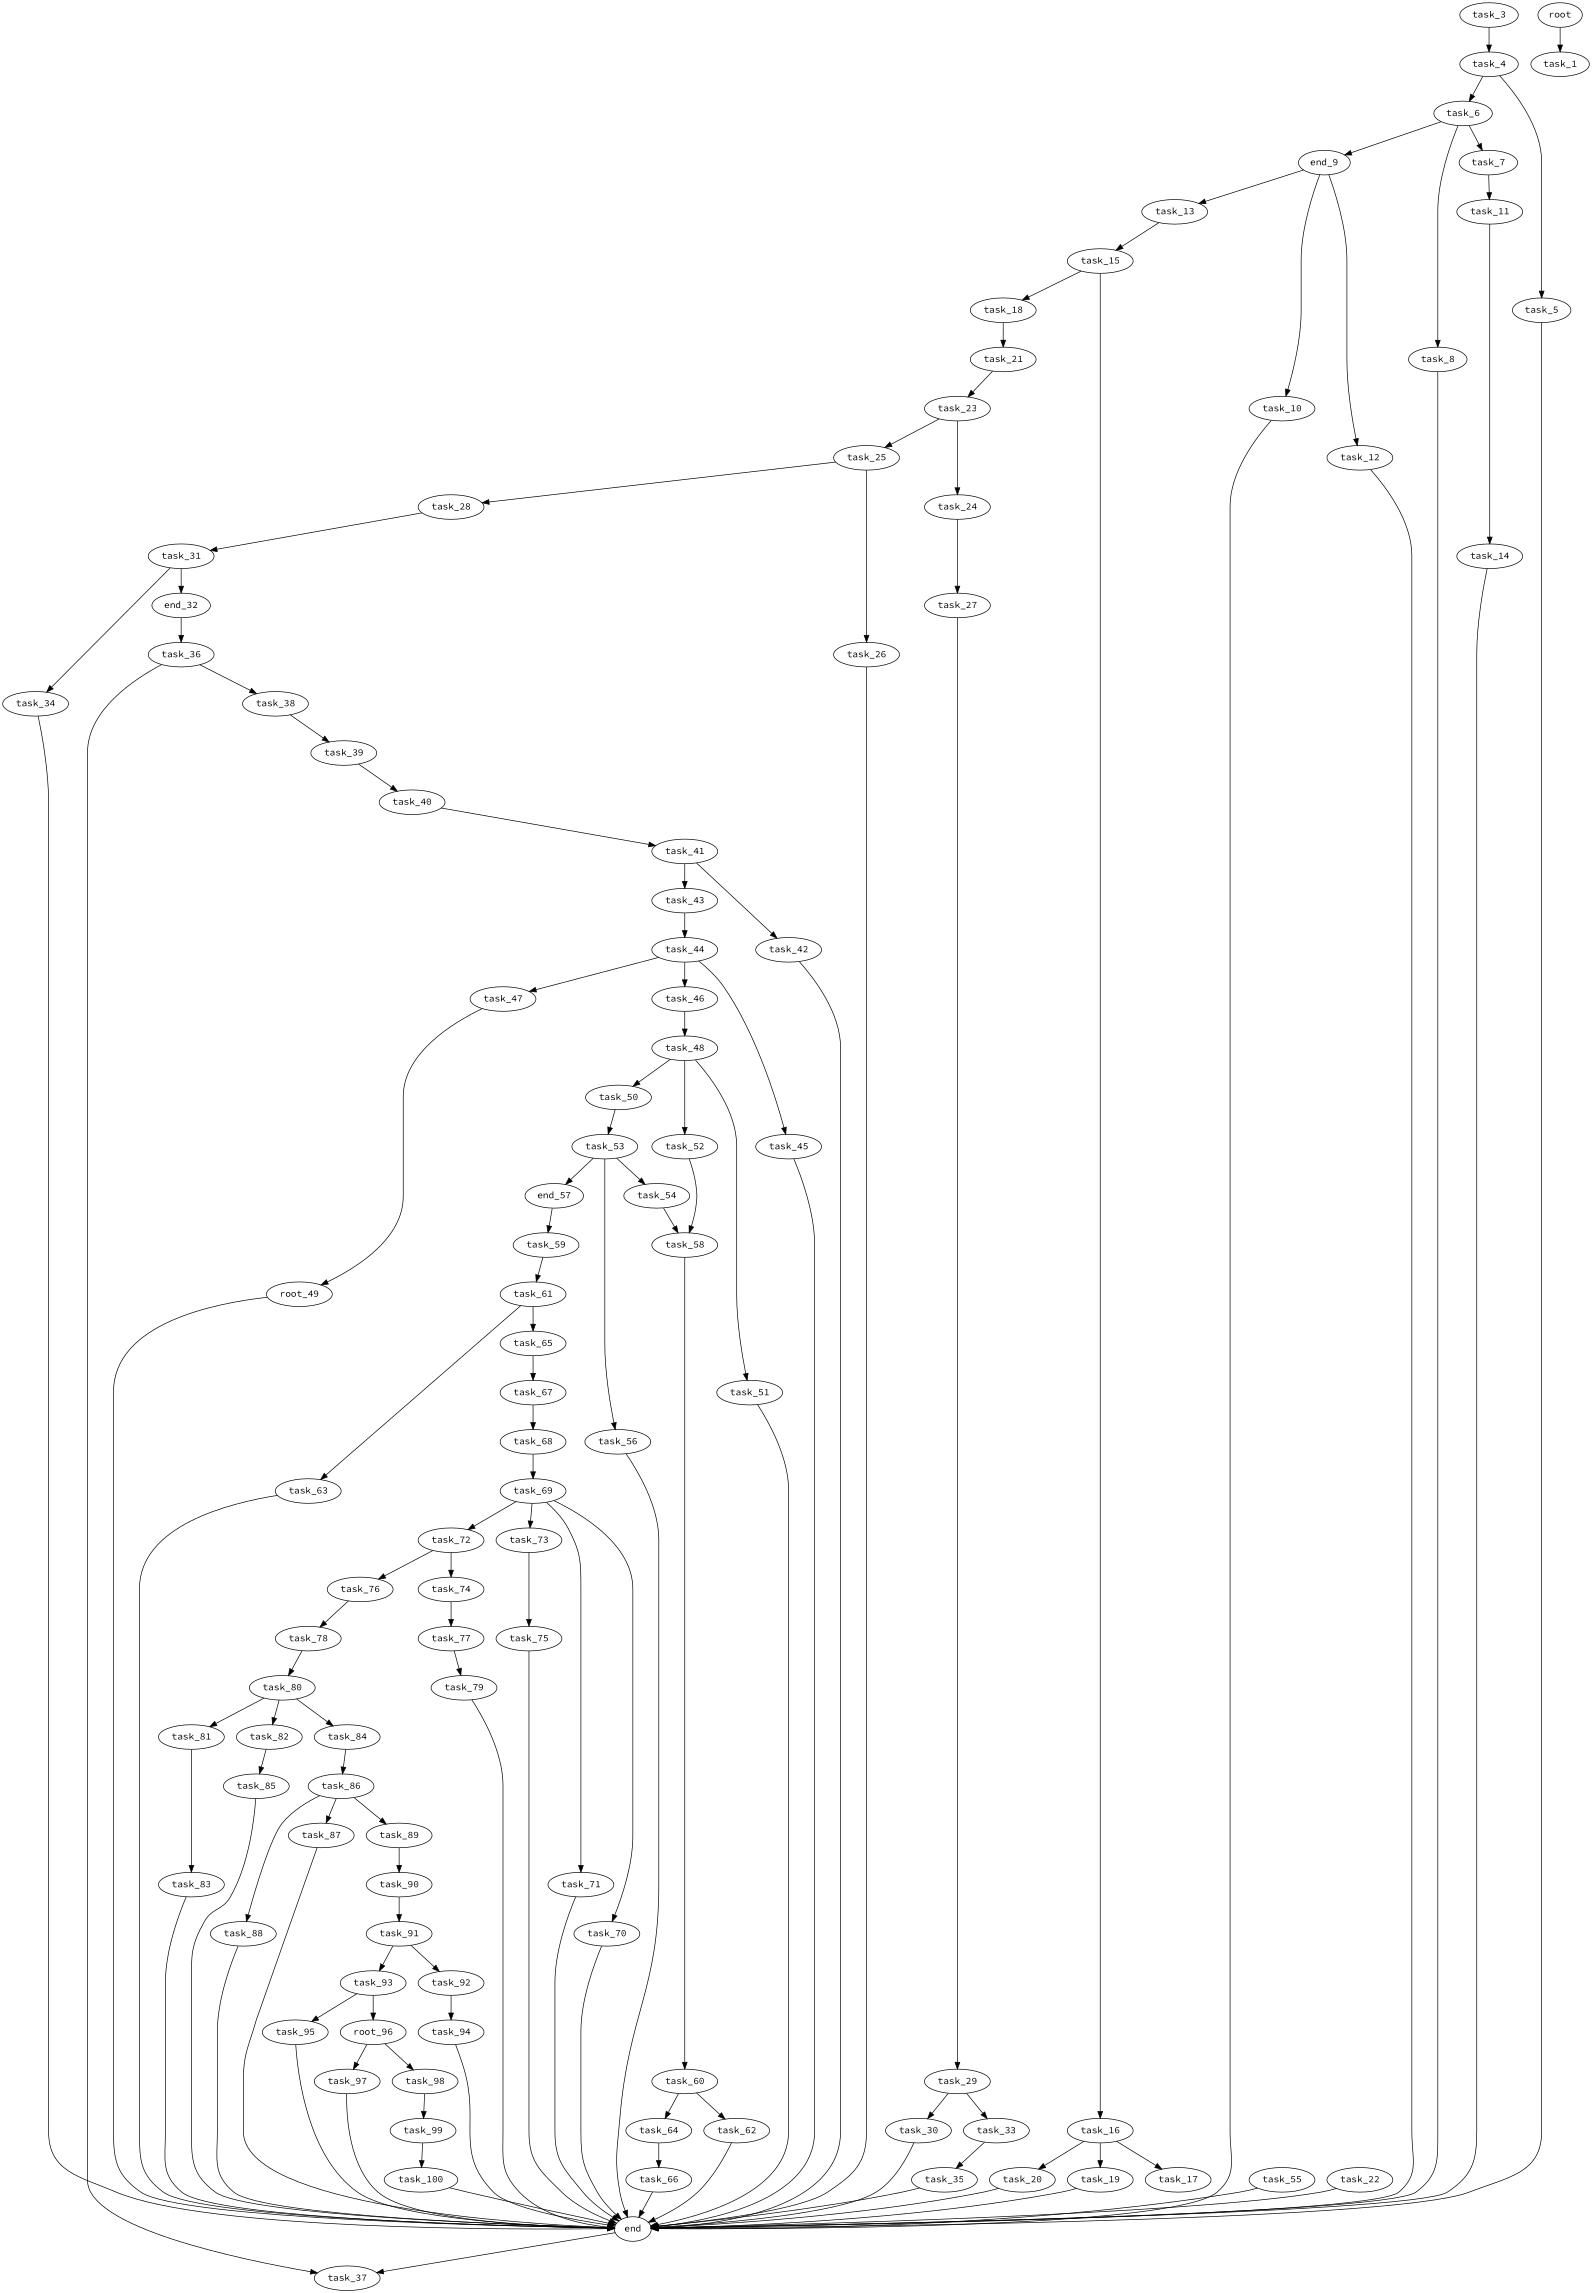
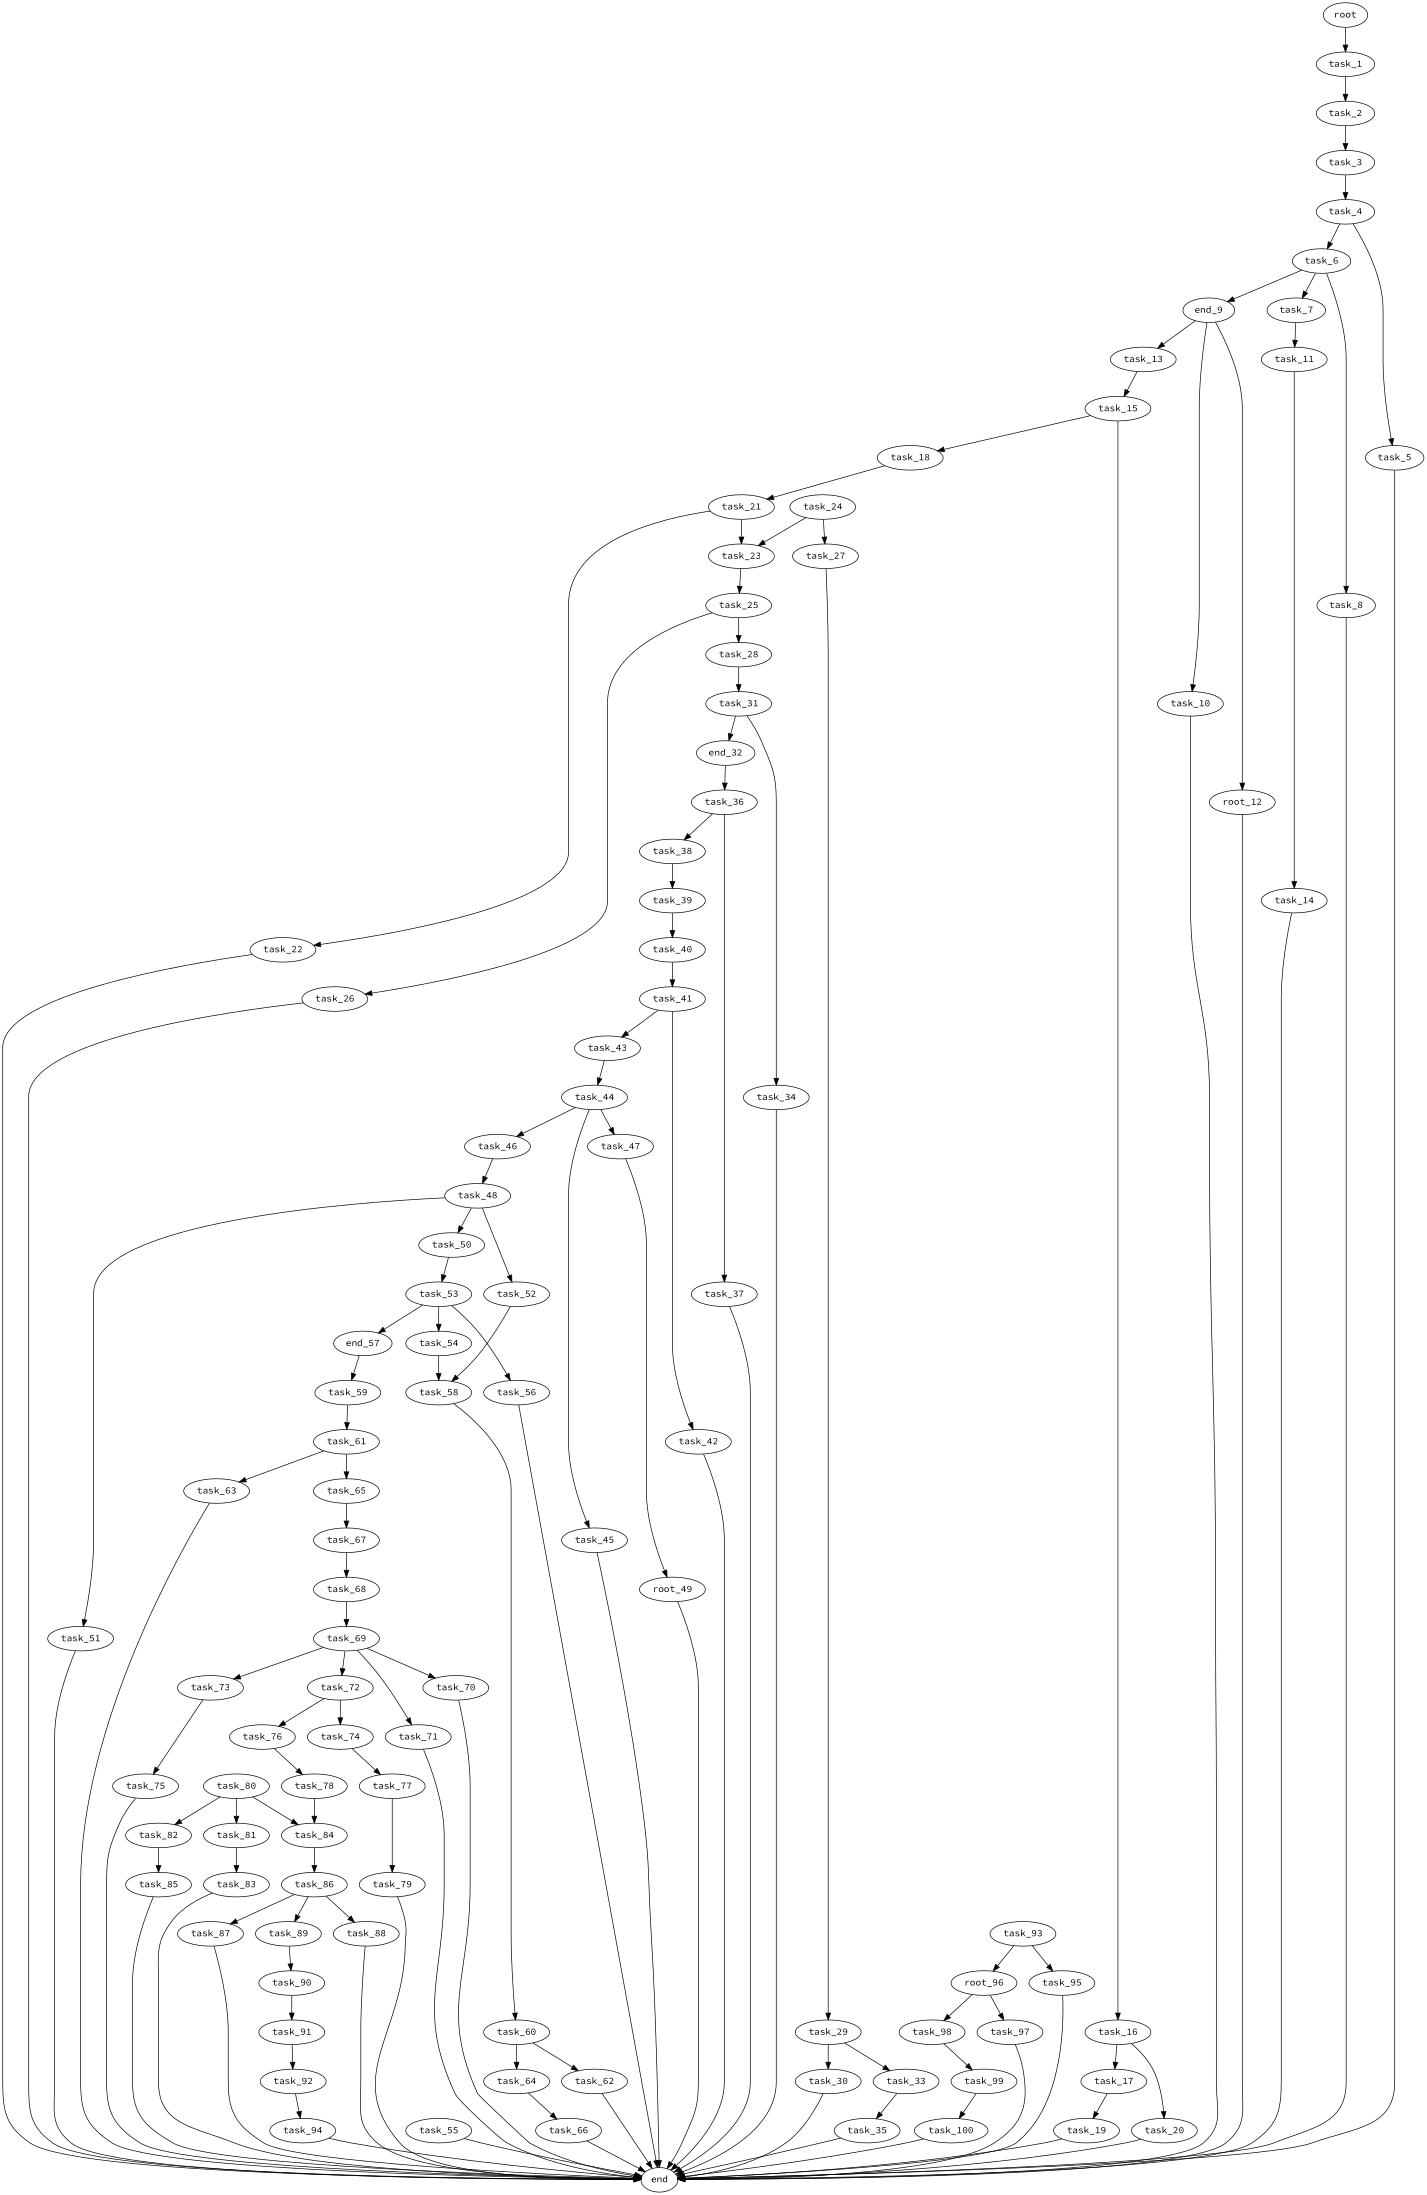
none -> (1345, 113)
(957, 454) -> (785, 530)
(1360, 458) -> (1242, 802)
none -> (569, 774)
(297, 1660) -> (314, 1807)
(388, 1955) -> none
(1100, 2152) -> (1102, 2103)
(499, 2252) -> (750, 1751)
